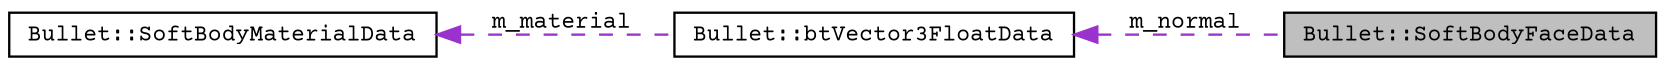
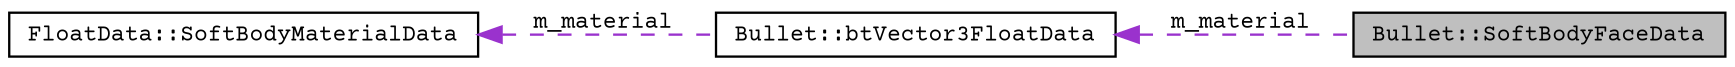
(1179, 22) -> (1235, 22)
(223, 35) -> (244, 35)
